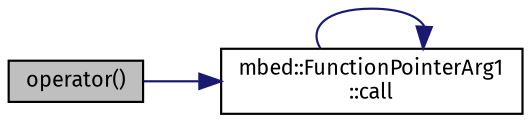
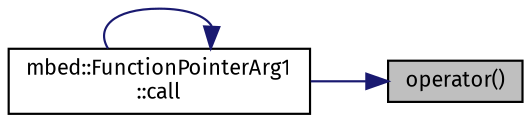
(171, 81) -> (338, 81)
